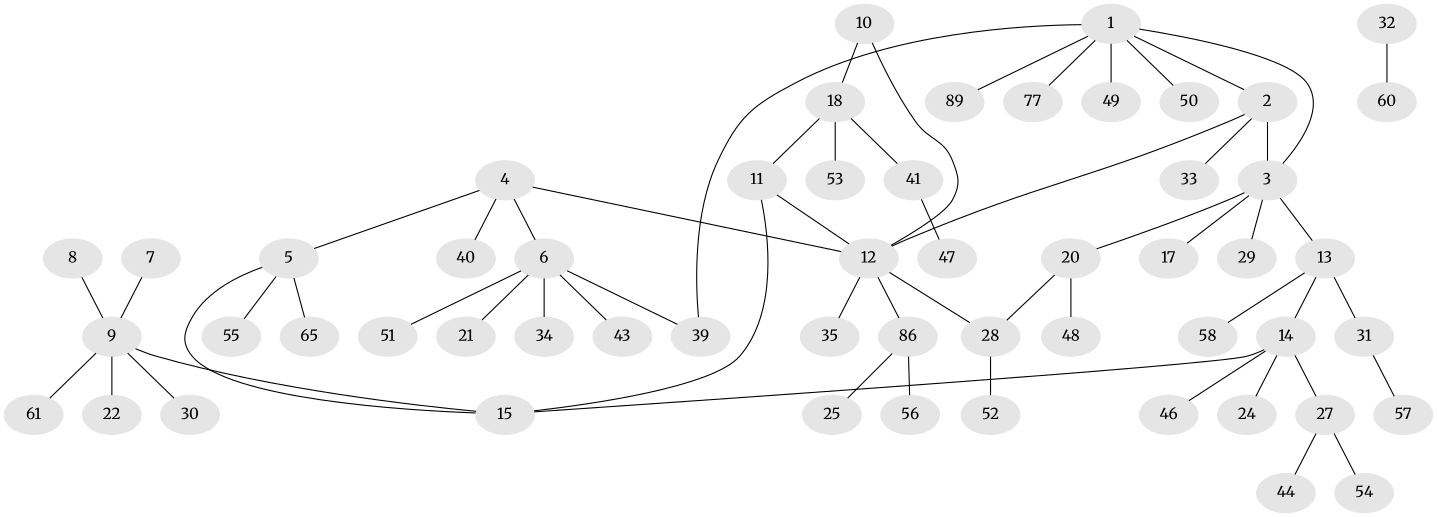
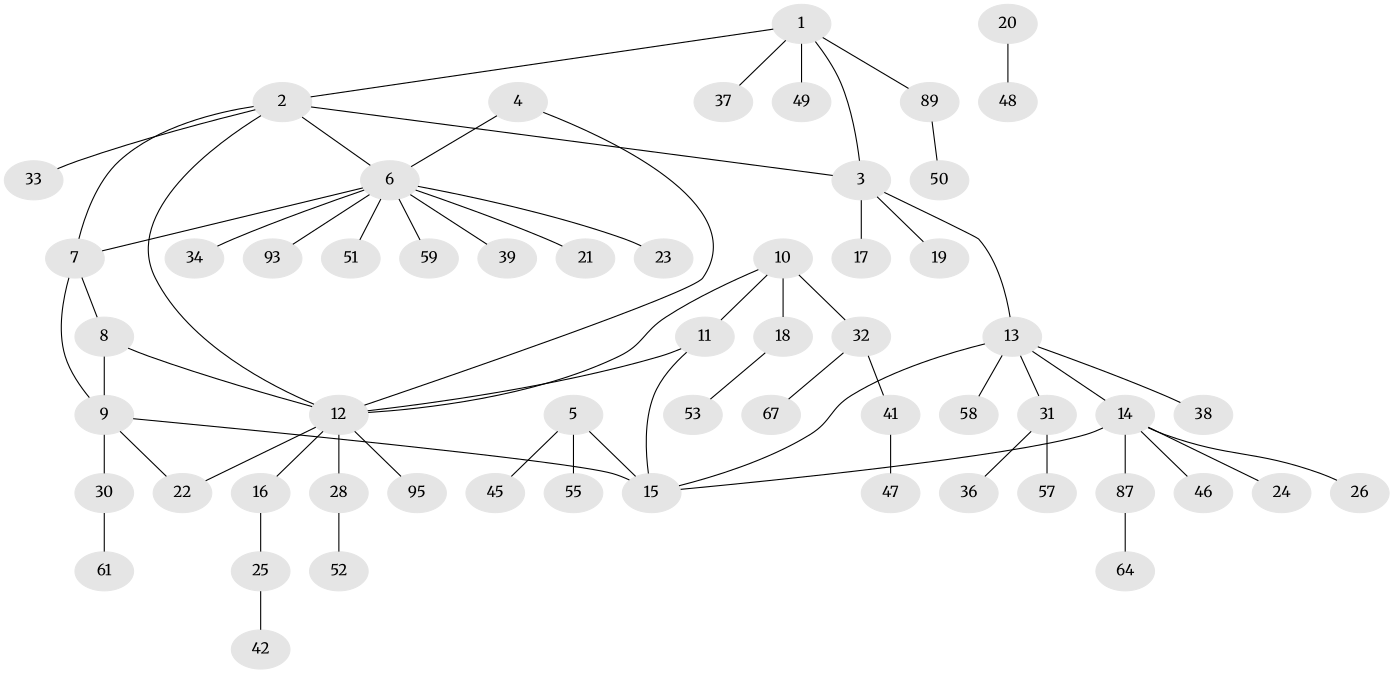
(1150, 63) -> (935, 141)
(806, 78) -> none
(1033, 102) -> (723, 102)
(1387, 102) -> (771, 415)
none -> (336, 141)
(796, 141) -> (744, 297)
(874, 141) -> (875, 375)
none -> (133, 150)
none -> (232, 219)
(397, 219) -> none
(1171, 222) -> none
none -> (429, 258)
(466, 258) -> none
none -> (664, 258)
(1247, 258) -> (939, 258)
none -> (90, 297)
none -> (822, 297)
(1031, 298) -> none
(310, 337) -> (495, 493)
(622, 337) -> (273, 258)
(830, 337) -> (417, 493)
(908, 337) -> (261, 493)
(73, 376) -> (104, 532)
none -> (219, 380)
none -> (831, 414)
(910, 415) -> none
none -> (1203, 415)
(1325, 415) -> (1125, 493)
none -> (261, 454)
none -> (969, 493)
(1286, 493) -> (1125, 571)
none -> (1360, 493)
(1364, 493) -> none
none -> (261, 649)
